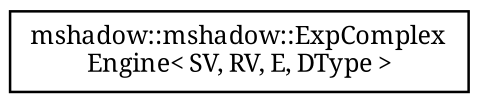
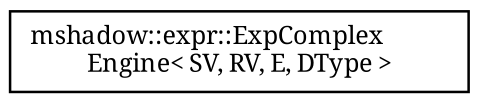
(239, 52) -> (239, 52)
